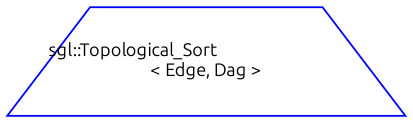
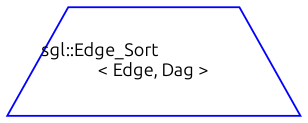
(206, 62) -> (154, 62)
